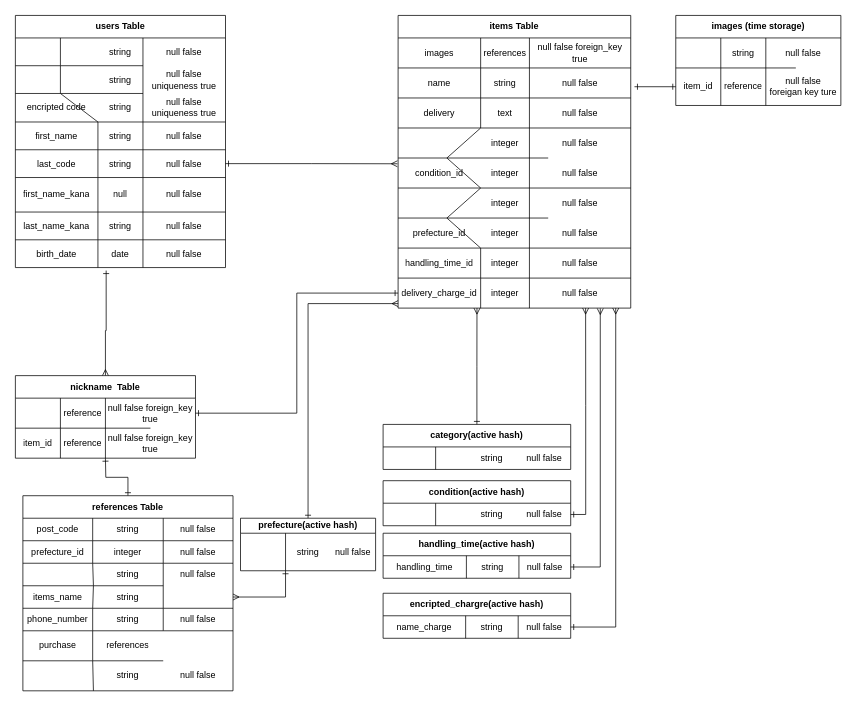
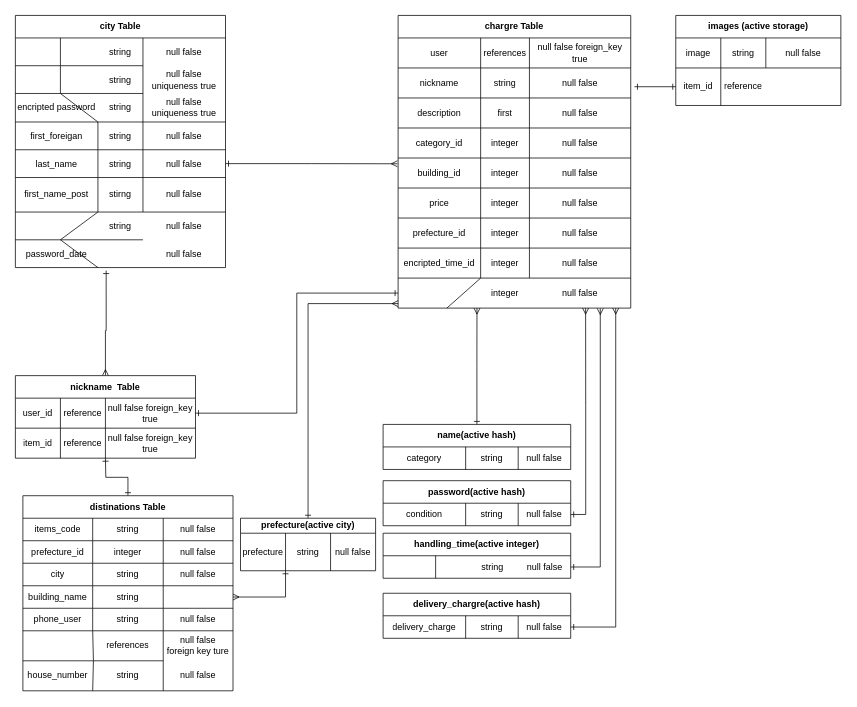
(120, 27) -> (120, 27)
(514, 27) -> (514, 27)
(758, 27) -> (758, 27)
(439, 53) -> (439, 53)
none -> (698, 53)
(439, 83) -> (439, 83)
(803, 87) -> none
(57, 108) -> (57, 108)
(439, 113) -> (439, 113)
(505, 113) -> (505, 113)
(57, 136) -> (57, 136)
none -> (439, 143)
(57, 164) -> (57, 164)
(439, 173) -> (439, 173)
(57, 195) -> (57, 195)
(120, 195) -> (120, 195)
none -> (439, 203)
(57, 226) -> none
(57, 254) -> (57, 254)
(120, 254) -> none
(439, 263) -> (439, 263)
(439, 293) -> none
none -> (38, 413)
(477, 435) -> (477, 435)
none -> (424, 458)
(477, 492) -> (477, 492)
(128, 507) -> (128, 507)
none -> (424, 514)
(308, 525) -> (308, 525)
(58, 529) -> (58, 529)
(477, 544) -> (477, 544)
none -> (263, 552)
(425, 567) -> none
none -> (58, 574)
(58, 597) -> (58, 597)
(477, 604) -> (477, 604)
(58, 619) -> (58, 619)
(424, 627) -> (424, 627)
(58, 645) -> none
none -> (198, 645)
none -> (58, 675)
